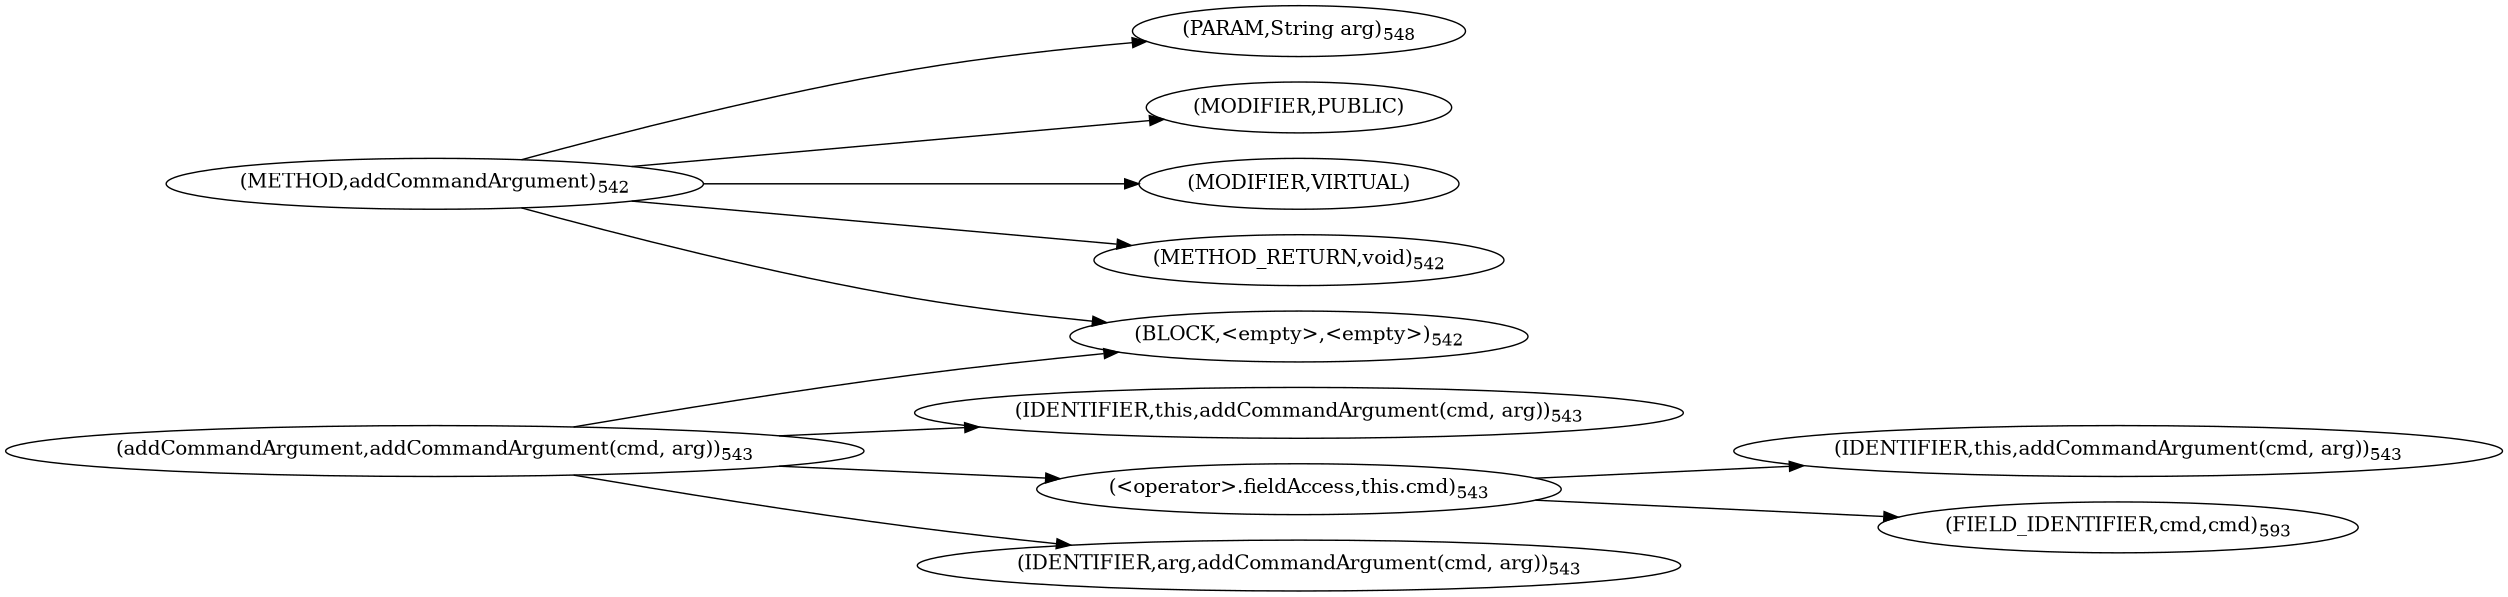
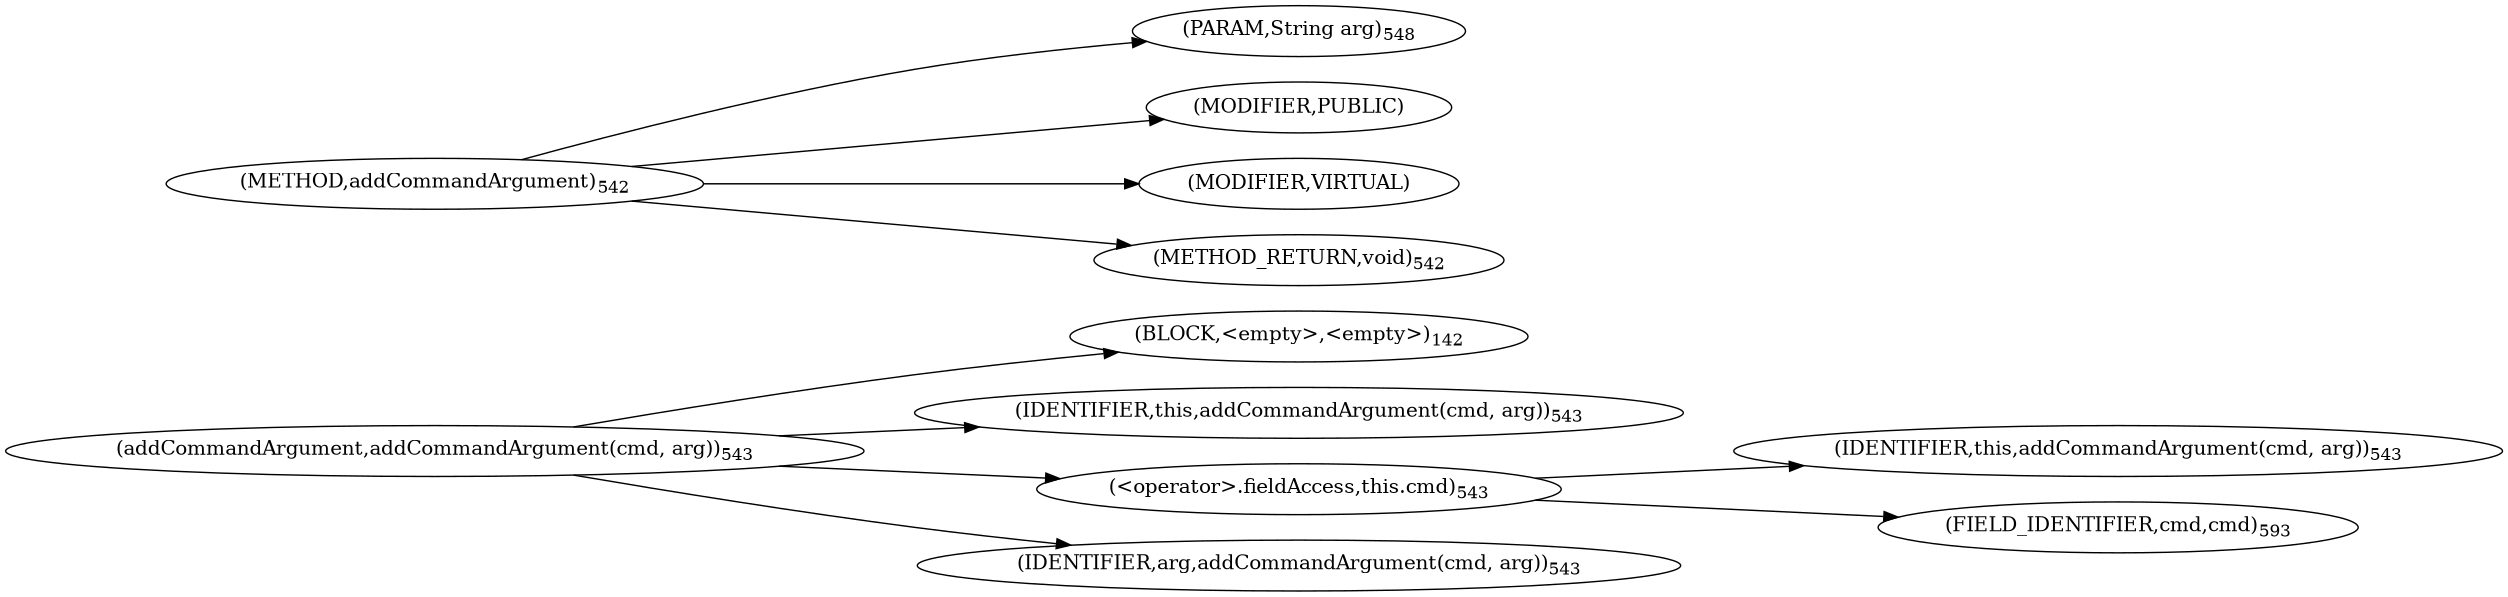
(805, 277) -> none
(1447, 334) -> (1447, 334)
